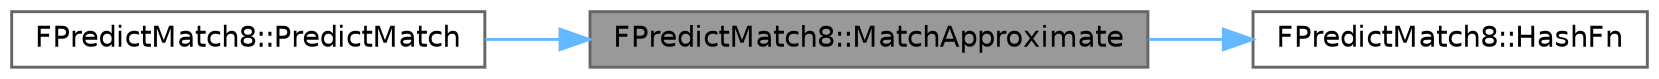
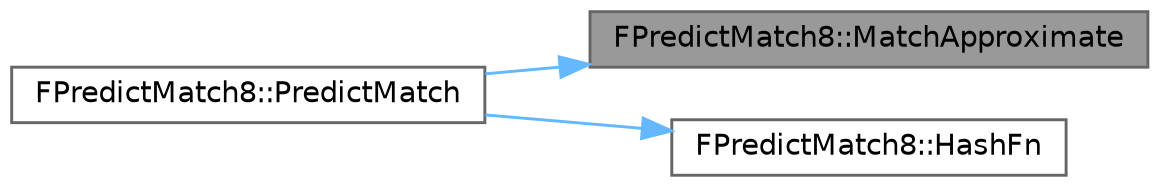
(1186, 39) -> (564, 122)
